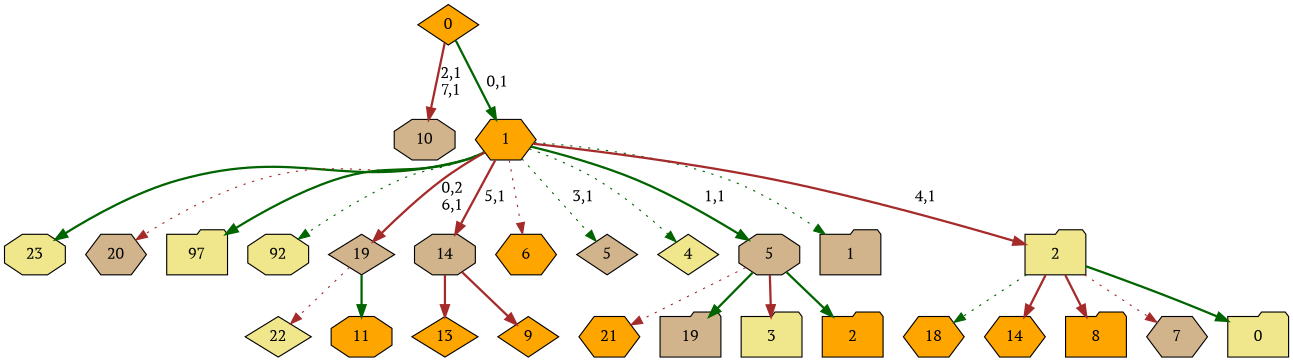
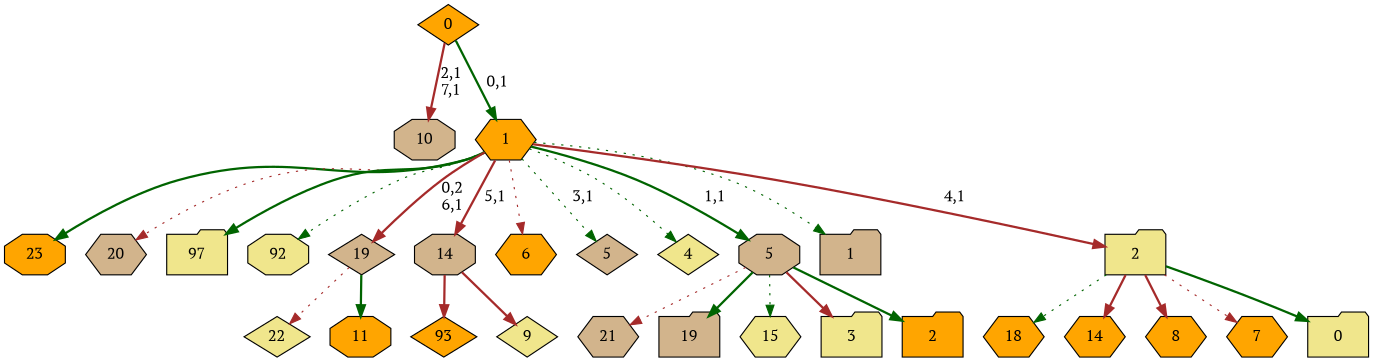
(35, 255) -> (35, 255)
(445, 337) -> (444, 337)
(528, 337) -> (527, 337)
(609, 337) -> (608, 337)
none -> (770, 337)
(1096, 337) -> (1176, 337)
(1177, 337) -> (1257, 337)
